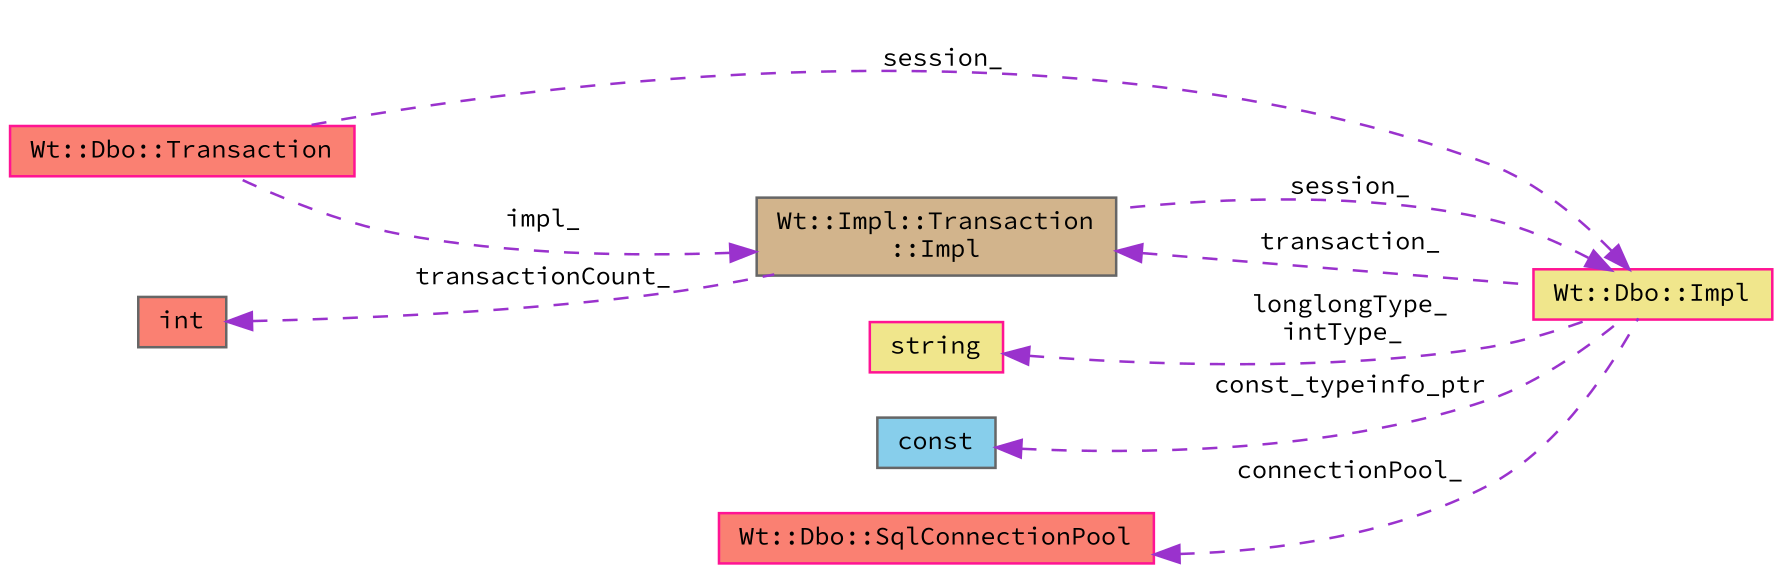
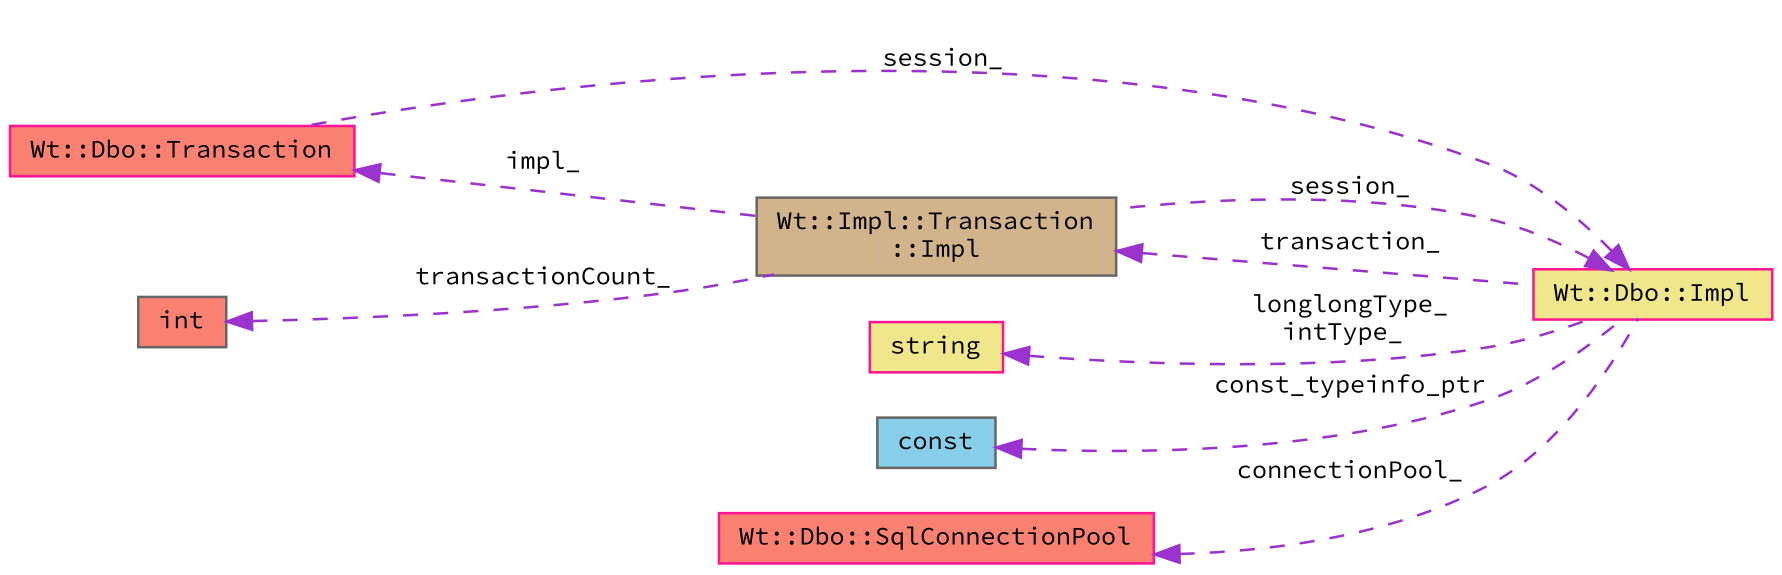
(475, 245) -> (568, 194)
